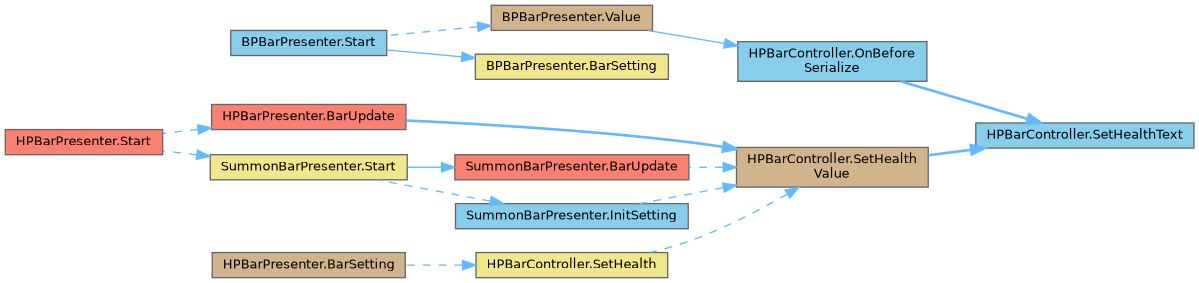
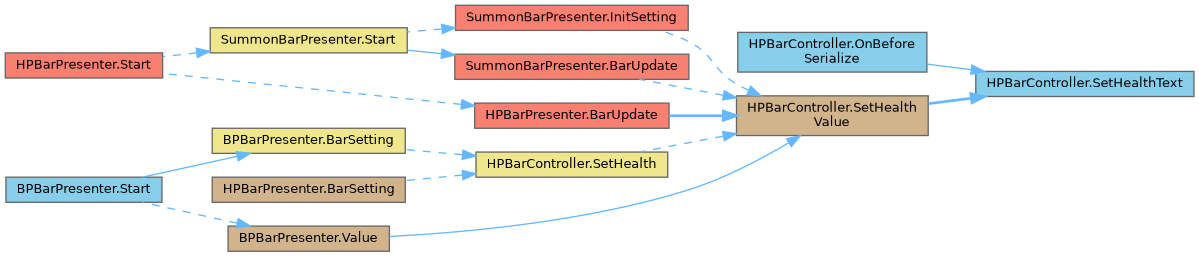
(686, 37) -> (595, 213)
(964, 100) -> (949, 67)
none -> (434, 152)
(572, 216) -> (572, 18)
